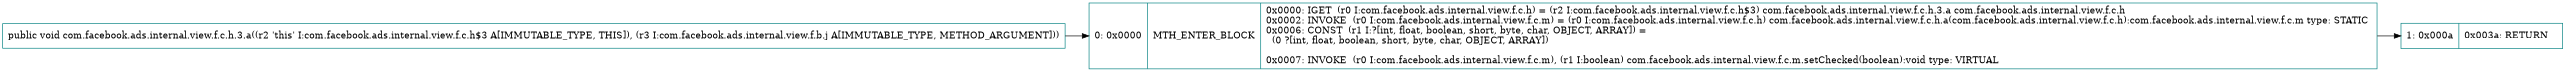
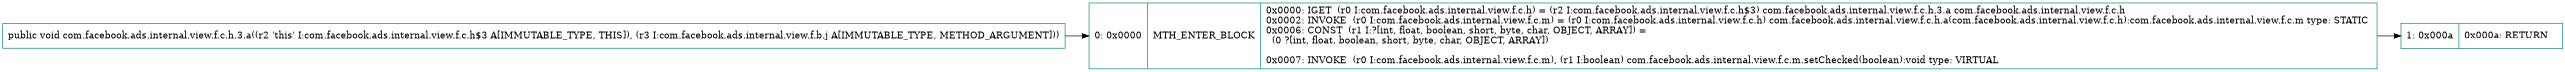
(2511, 36) -> (2511, 36)
